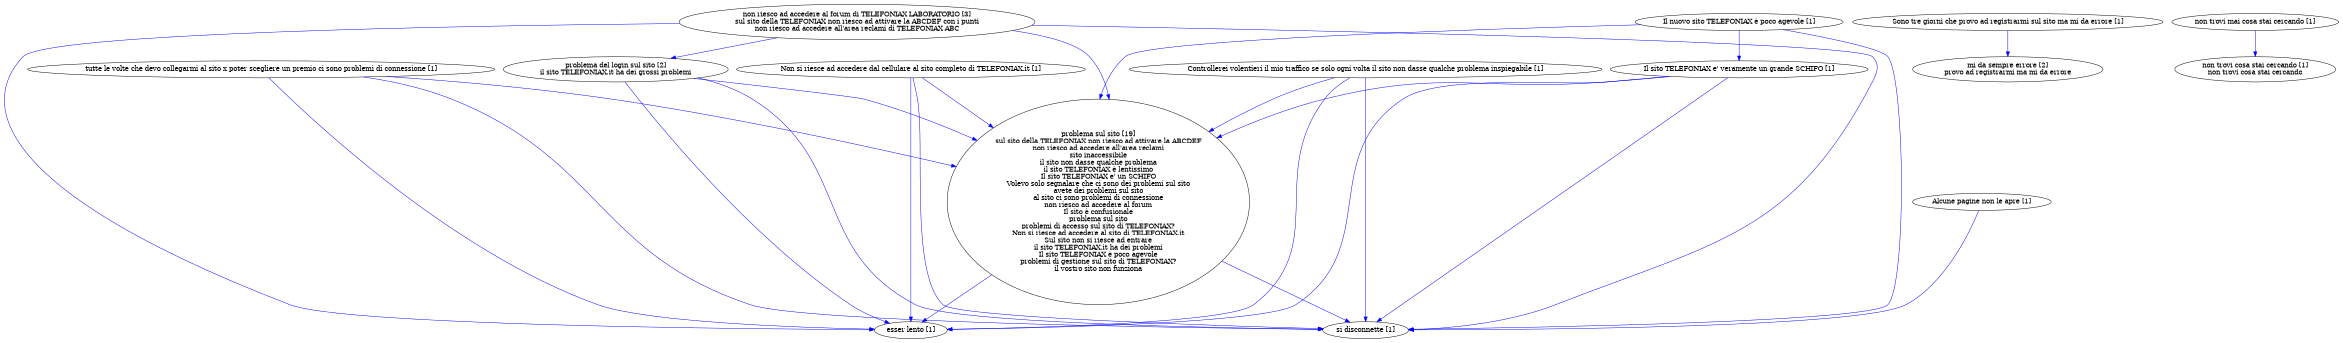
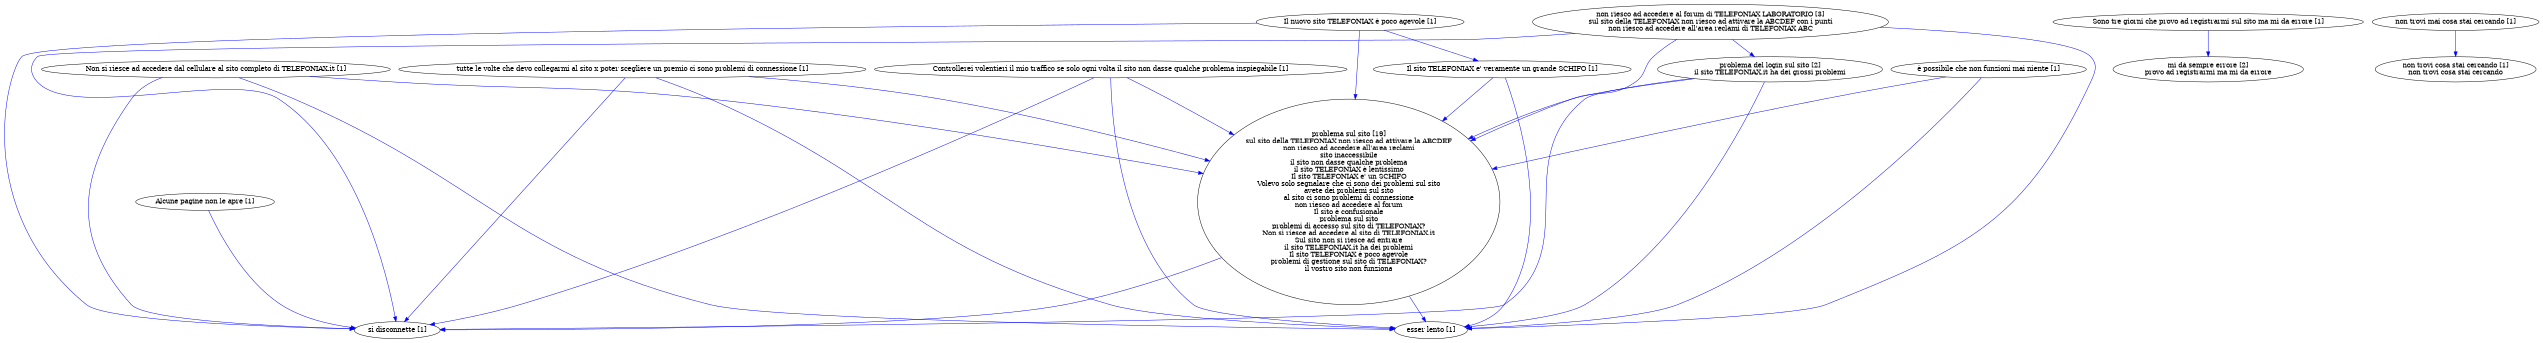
none -> (1989, 69)
(1554, 198) -> none
